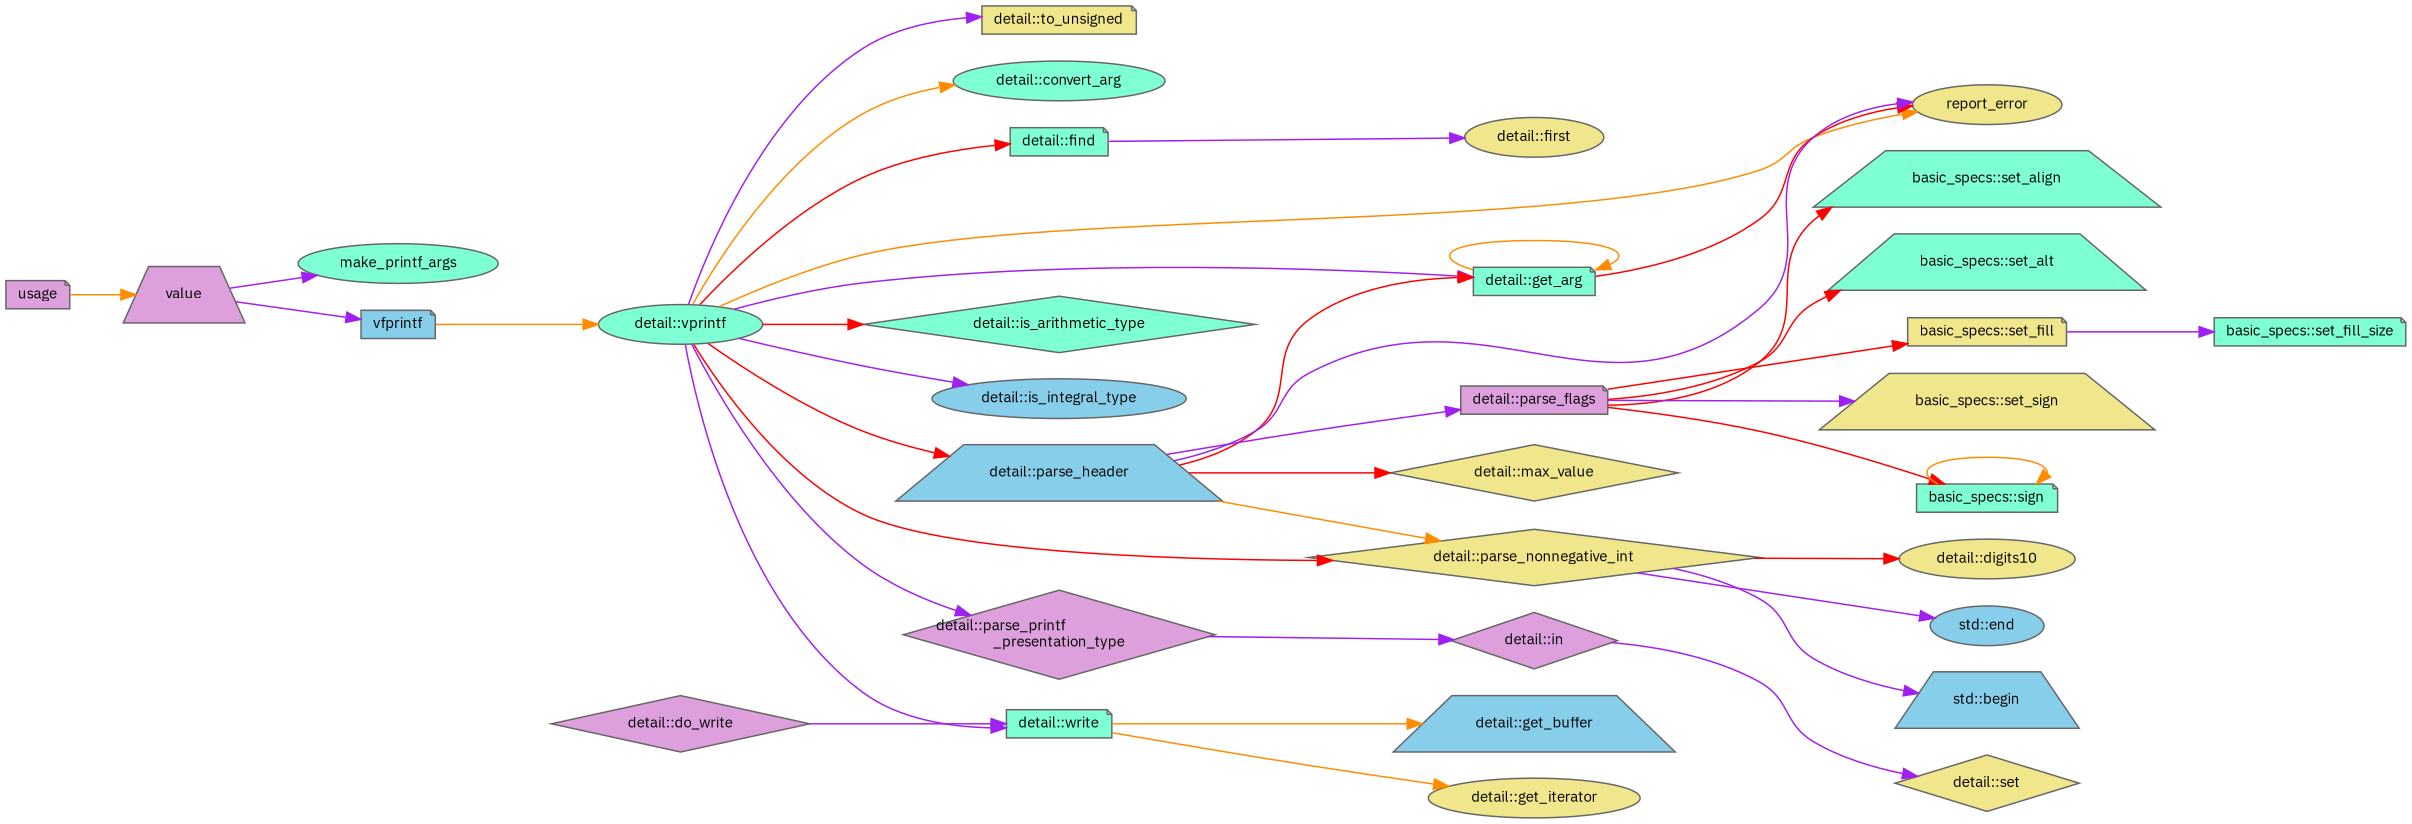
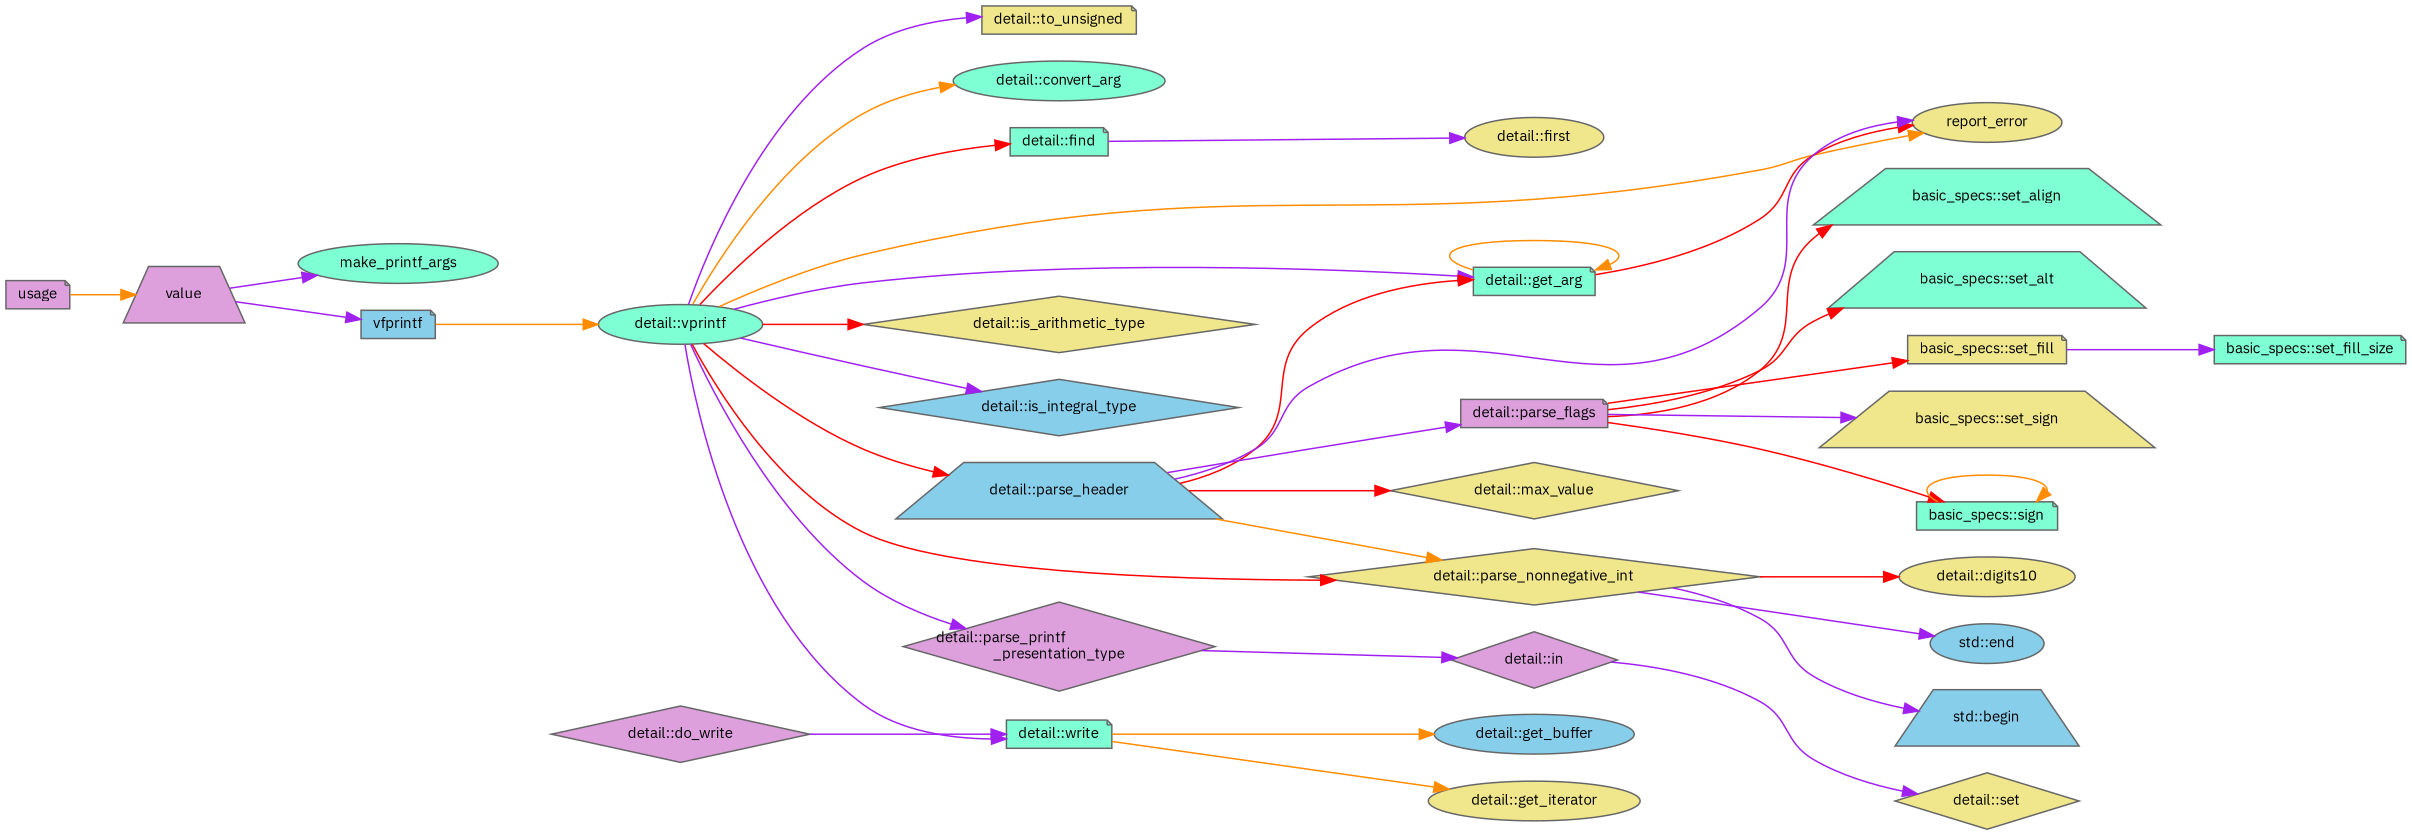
(1059, 324) -> (1059, 324)
(1059, 399) -> (1059, 408)
(1534, 724) -> (1534, 734)
